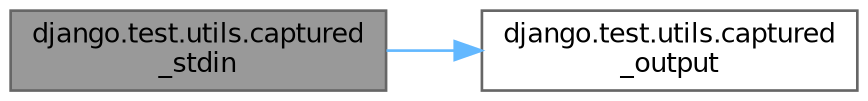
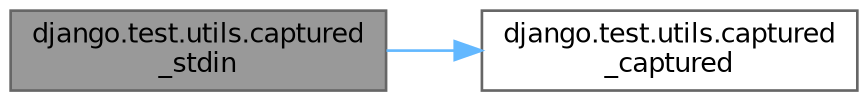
(670, 51) -> (670, 51)
